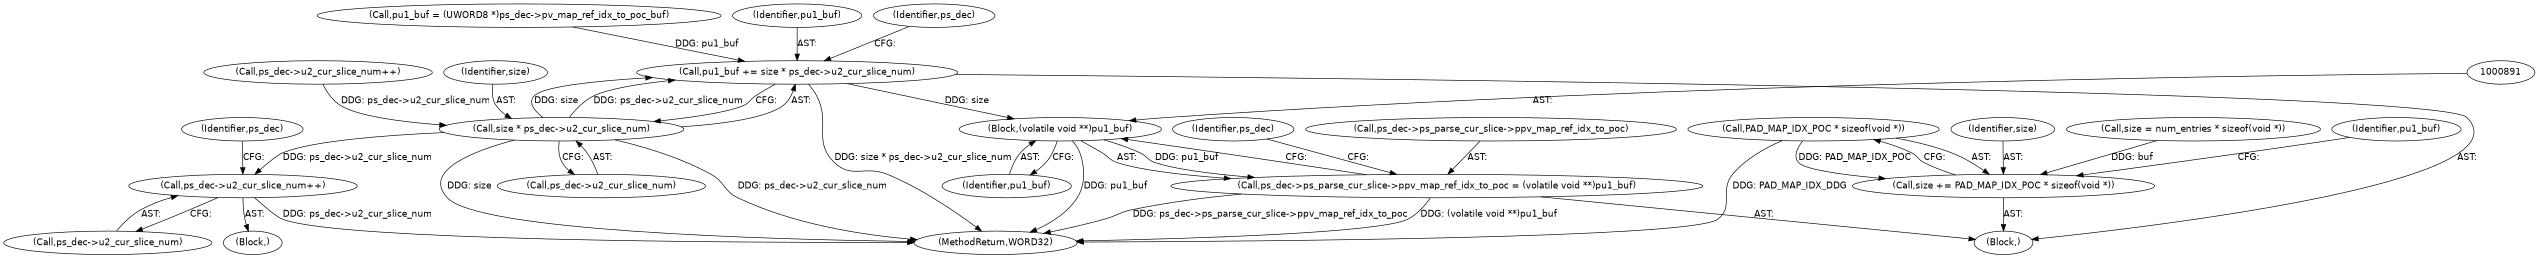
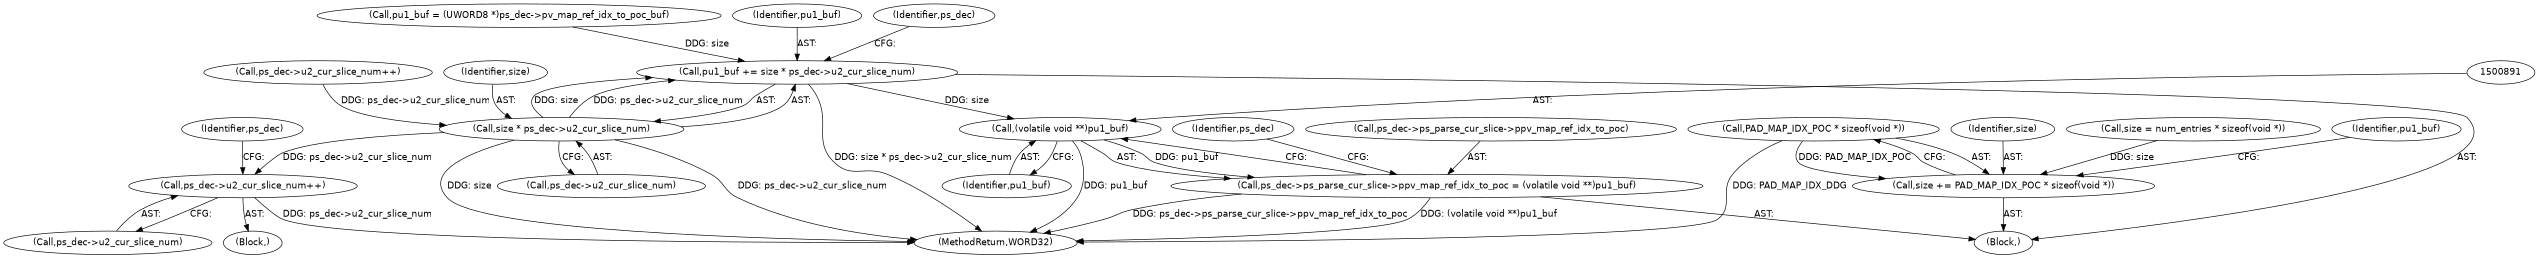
(707, 44) -> (707, 44)
(2501, 72) -> (2501, 72)
(768, 101) -> (768, 101)
(1060, 129) -> (1060, 129)
(2132, 158) -> (2132, 158)
